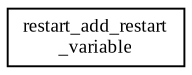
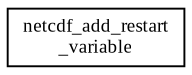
(96, 37) -> (96, 37)
